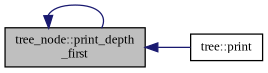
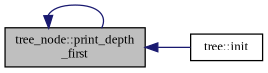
(227, 47) -> (227, 47)
